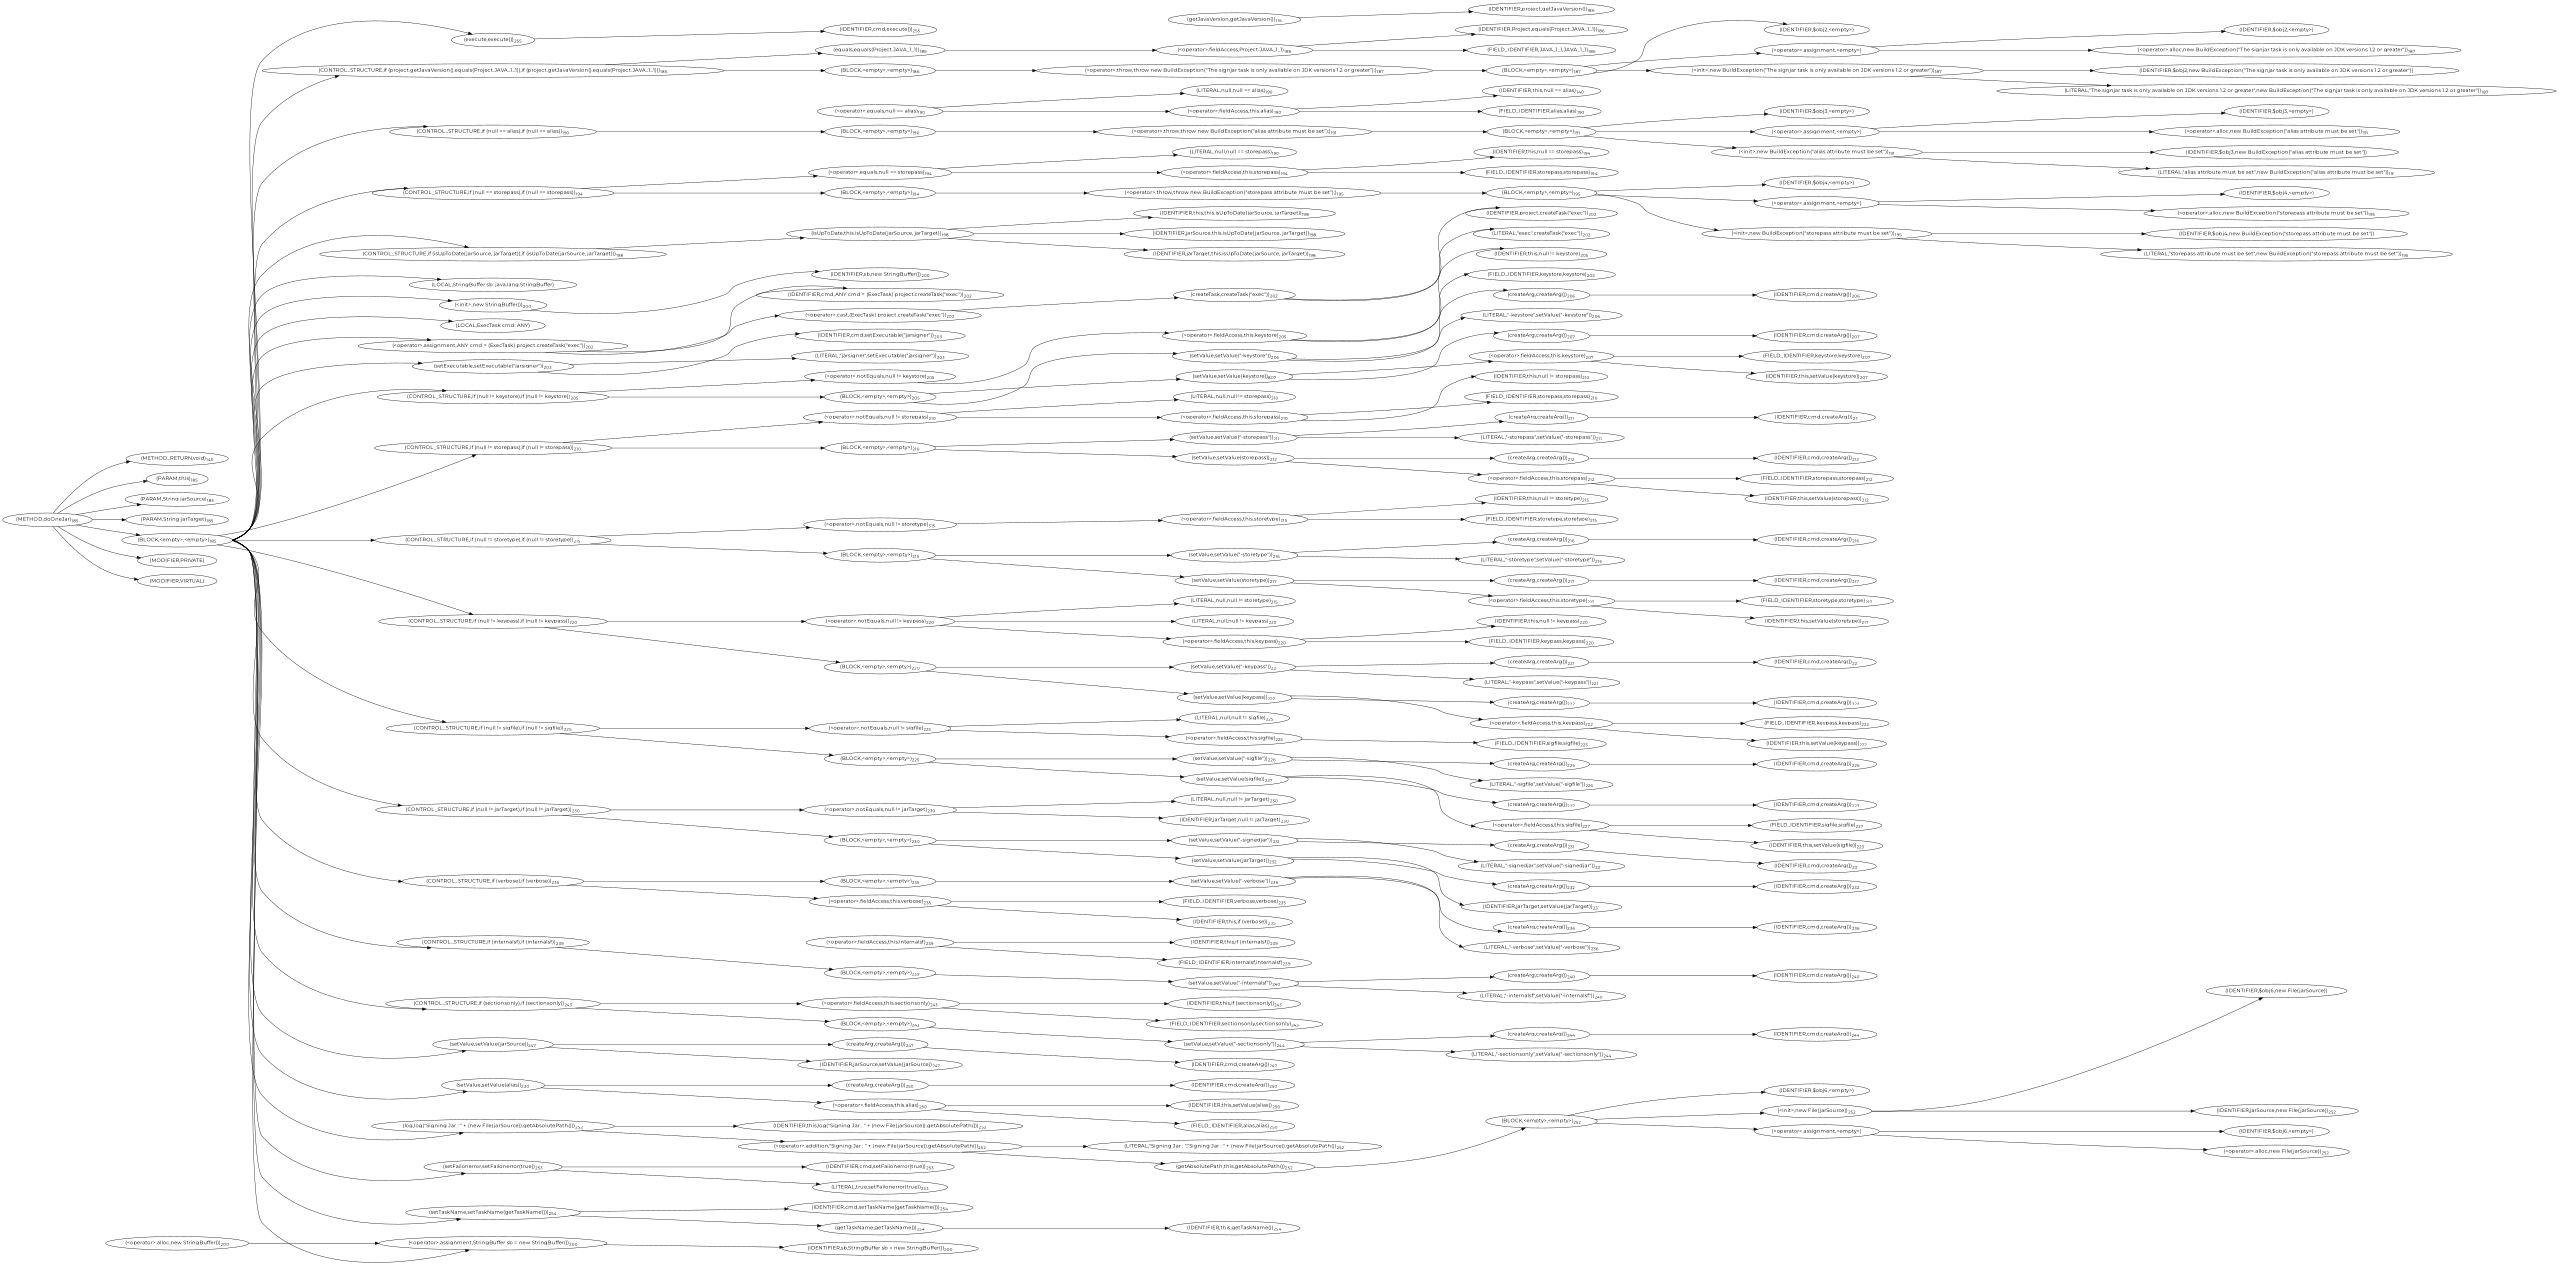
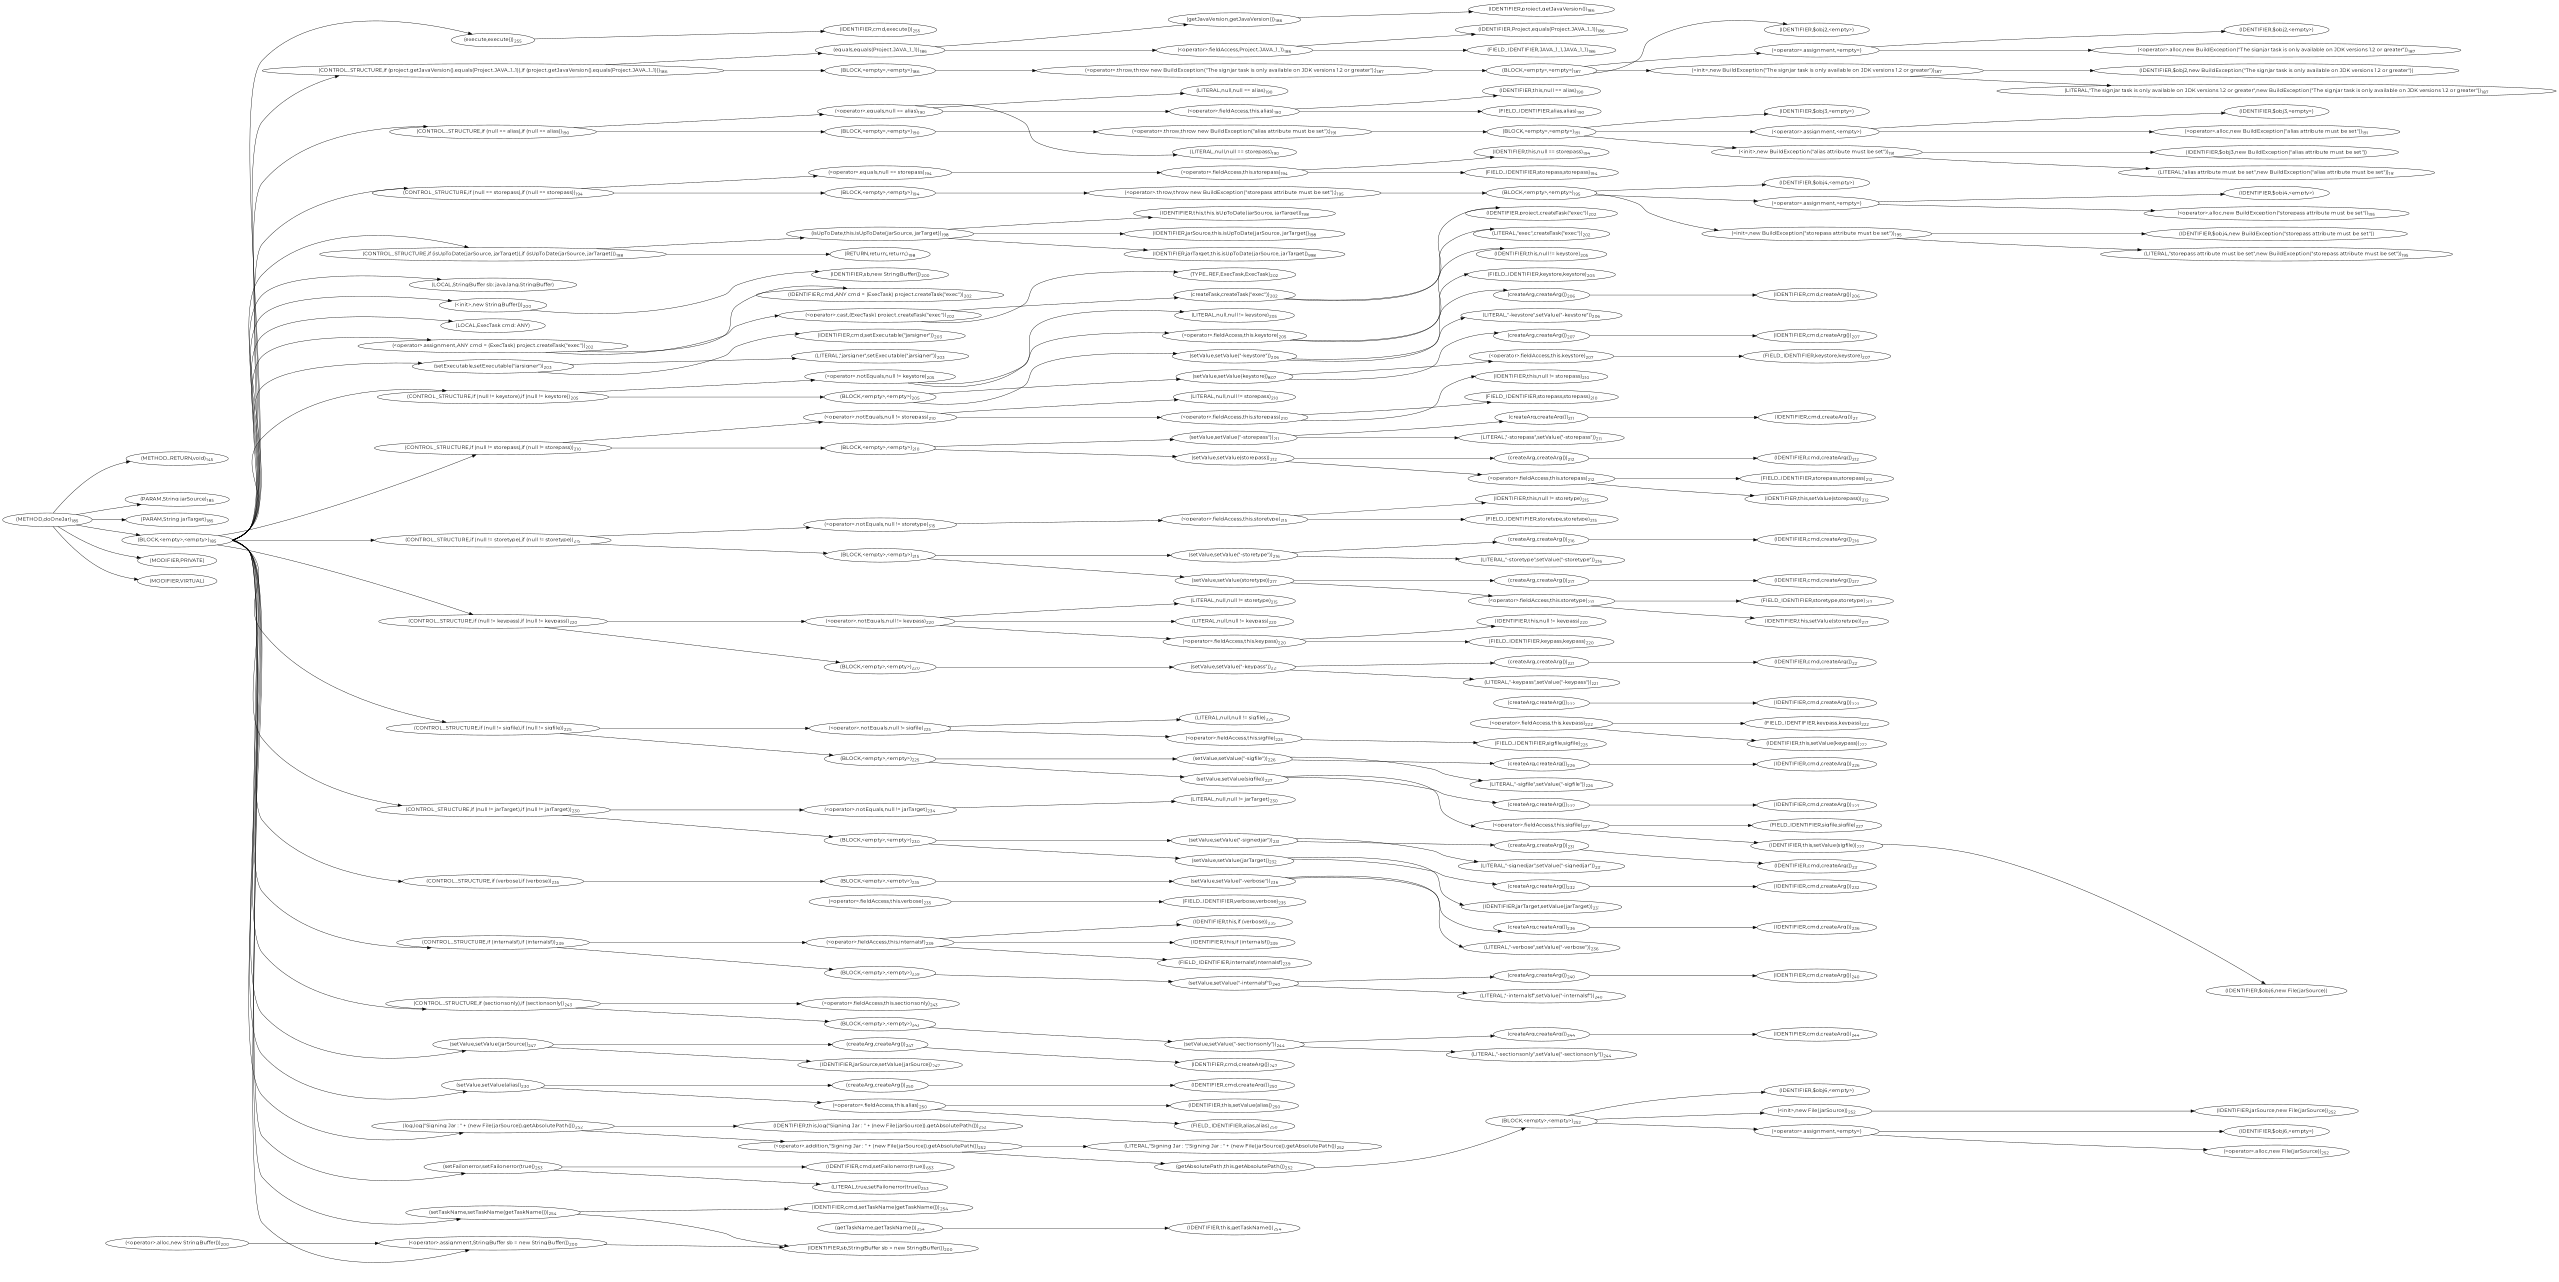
(1279, 19) -> (1279, 19)
none -> (1060, 37)
(1580, 90) -> (1580, 90)
none -> (697, 121)
(1056, 161) -> (1038, 143)
none -> (880, 254)
(1312, 254) -> (1312, 254)
none -> (1234, 275)
none -> (1234, 315)
(1817, 377) -> none
(177, 479) -> none
(1234, 698) -> none
(932, 809) -> (932, 809)
(1234, 820) -> none
(1861, 845) -> (1861, 845)
(691, 892) -> none
(1057, 913) -> (1058, 931)
none -> (696, 943)
(1234, 1004) -> none
(1234, 1024) -> none
(2071, 1076) -> (2080, 889)
(930, 1166) -> (930, 1166)
(694, 1221) -> (682, 1225)
